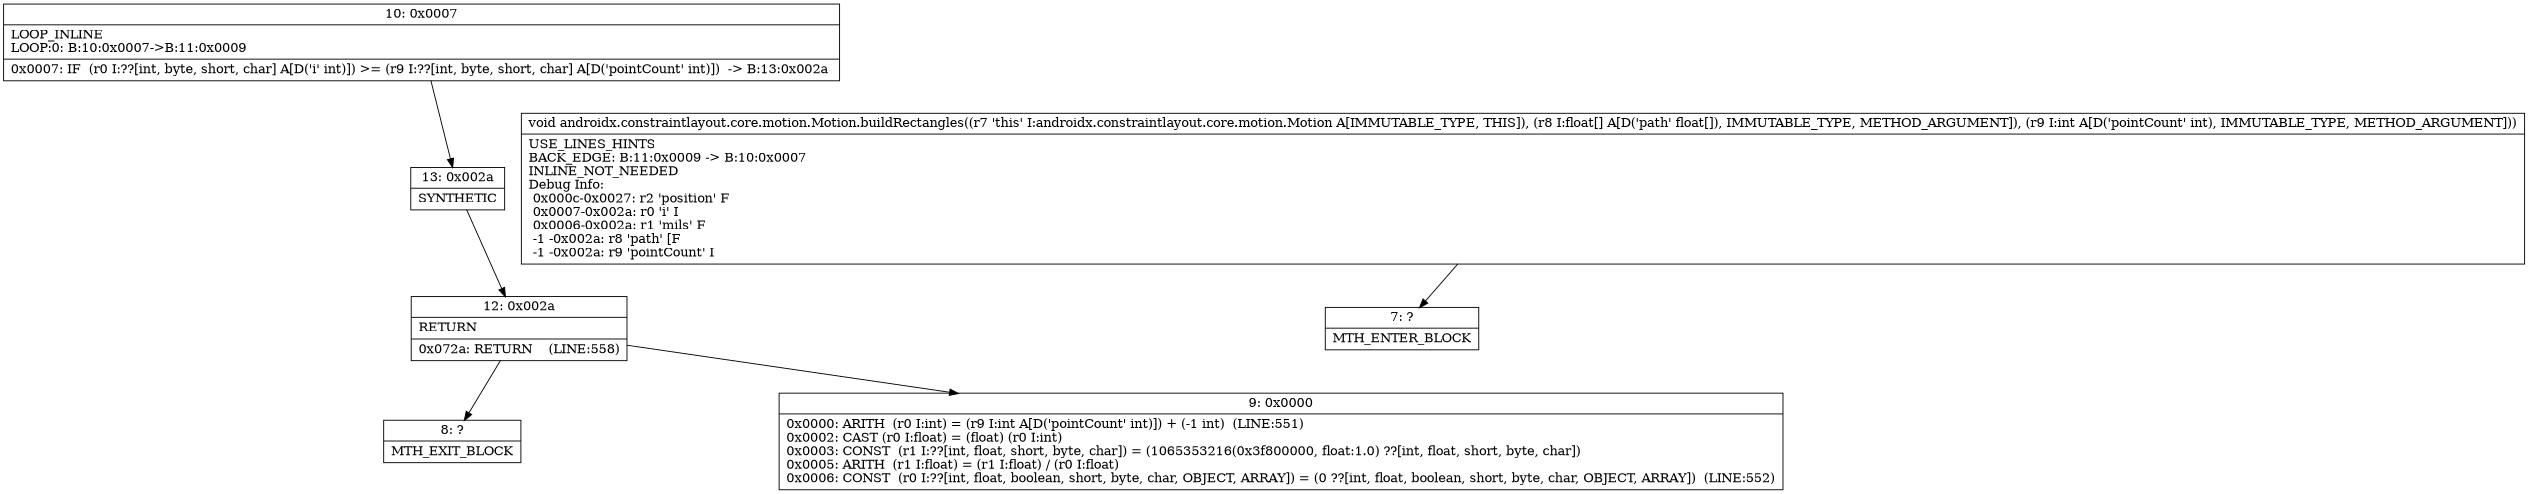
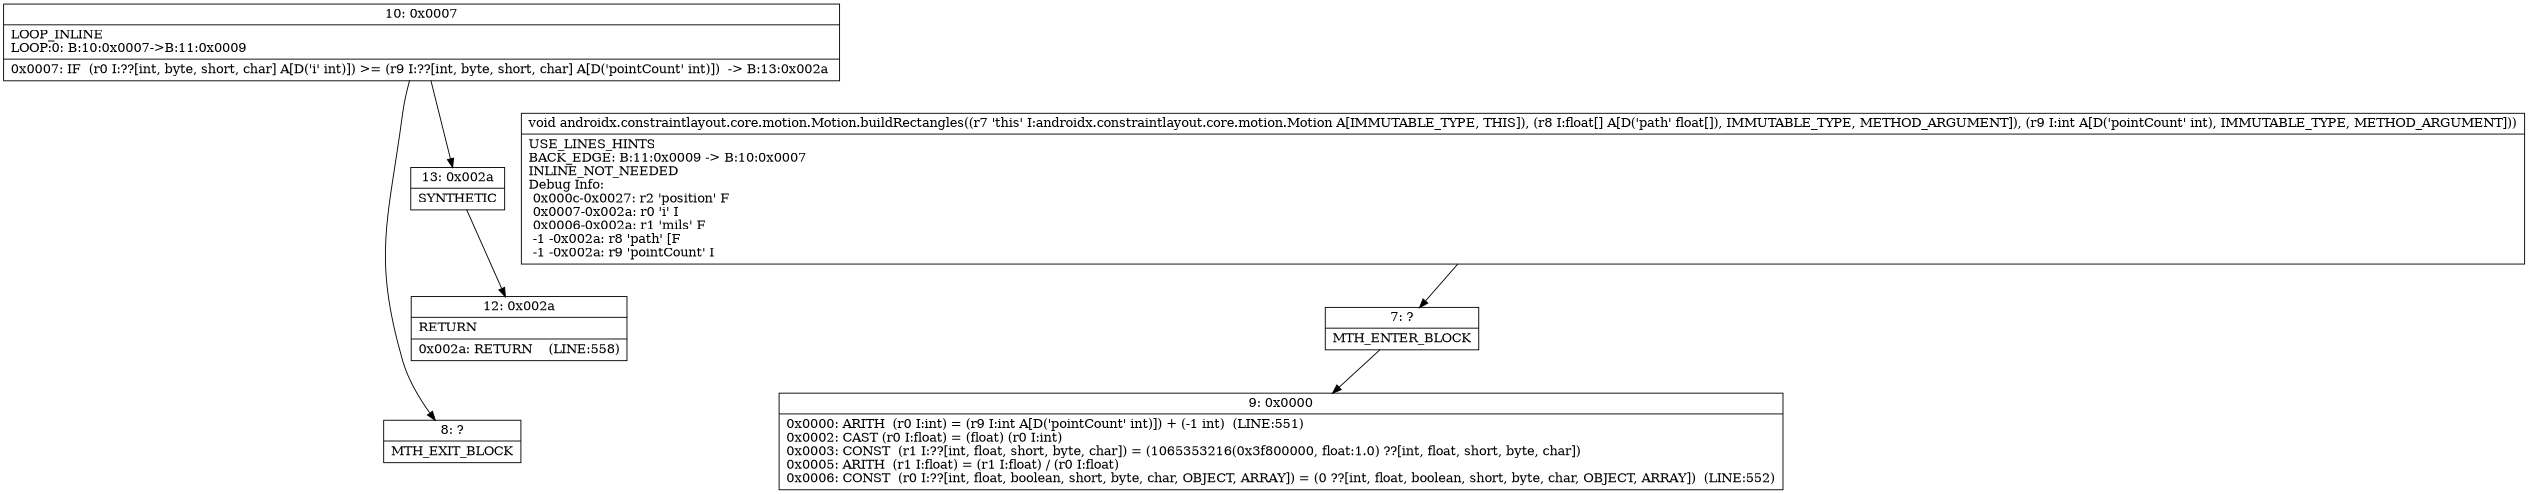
(519, 349) -> (519, 349)
(788, 369) -> (1360, 368)
(485, 387) -> (386, 250)
